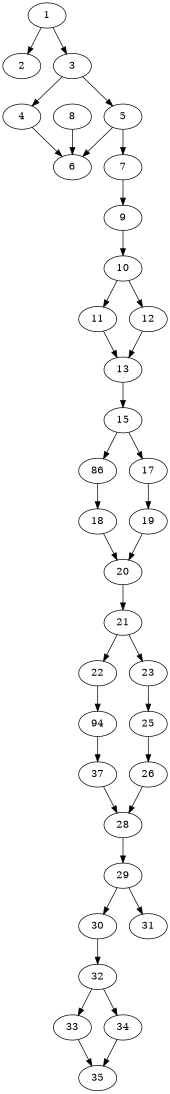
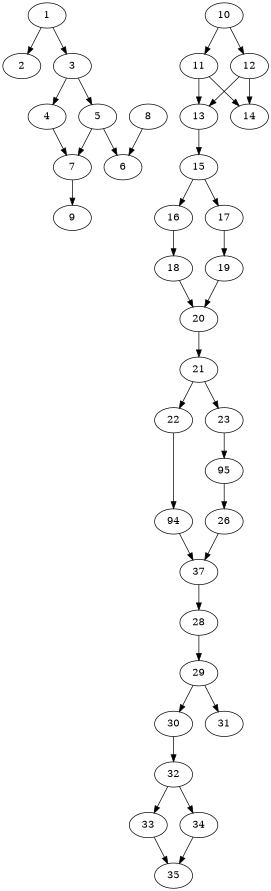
none -> (249, 117)
(44, 139) -> (58, 139)
(123, 240) -> none
(98, 471) -> (174, 218)
(148, 724) -> (224, 471)
(137, 797) -> (213, 544)
